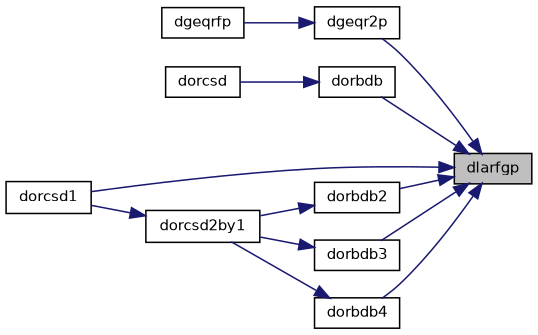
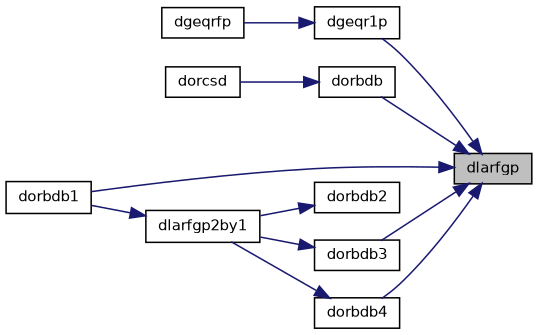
(357, 23) -> (357, 23)
(419, 184) -> none
(49, 198) -> (49, 198)
(203, 226) -> (203, 226)
